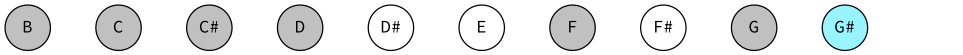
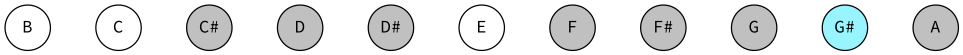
(28, 28) -> (28, 28)
(119, 28) -> (119, 28)
(391, 28) -> (391, 28)
(663, 28) -> (663, 28)
none -> (936, 28)
